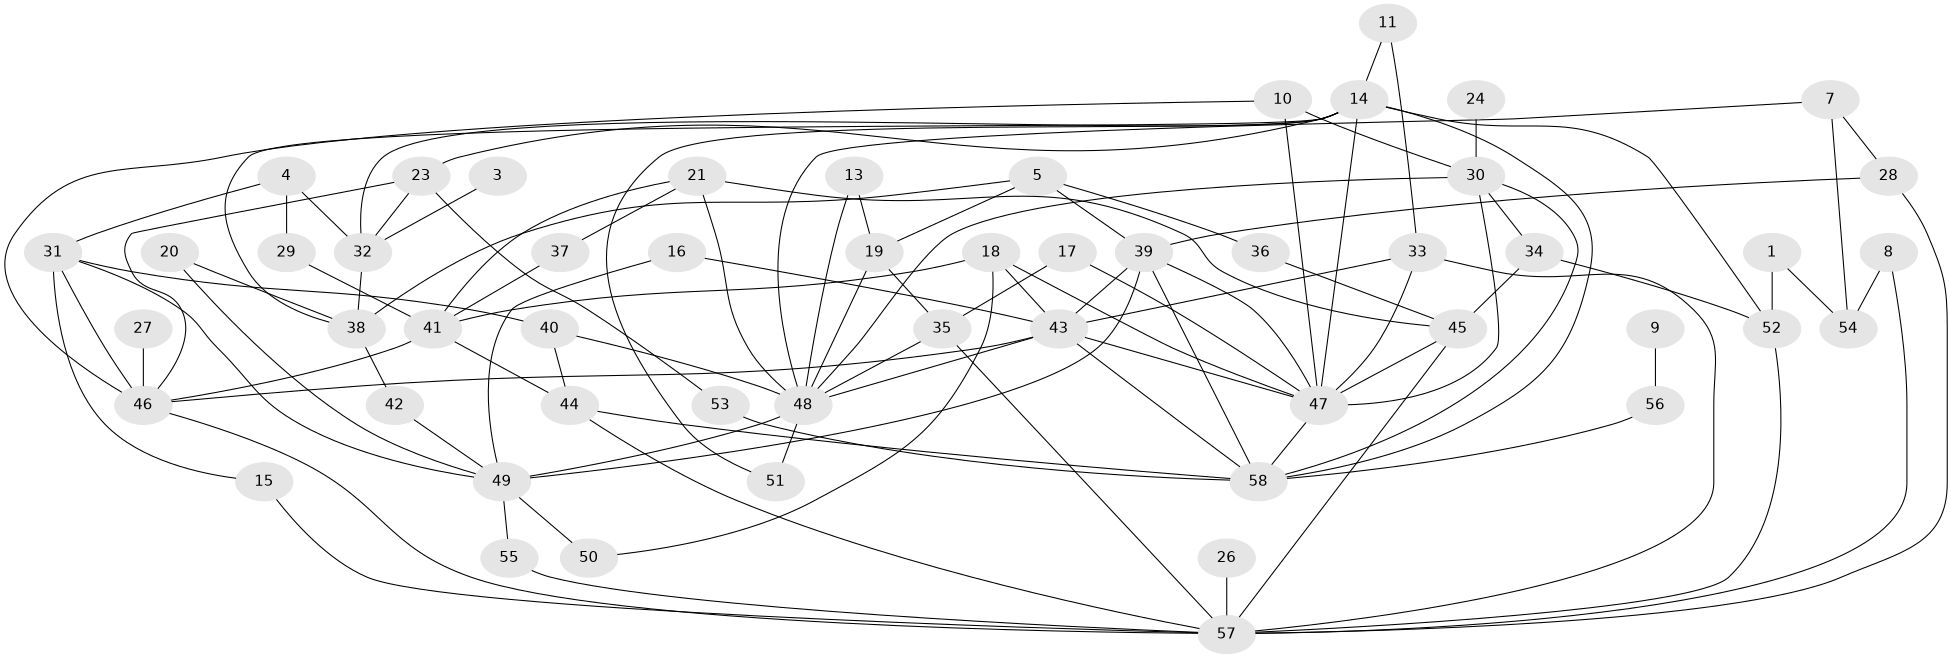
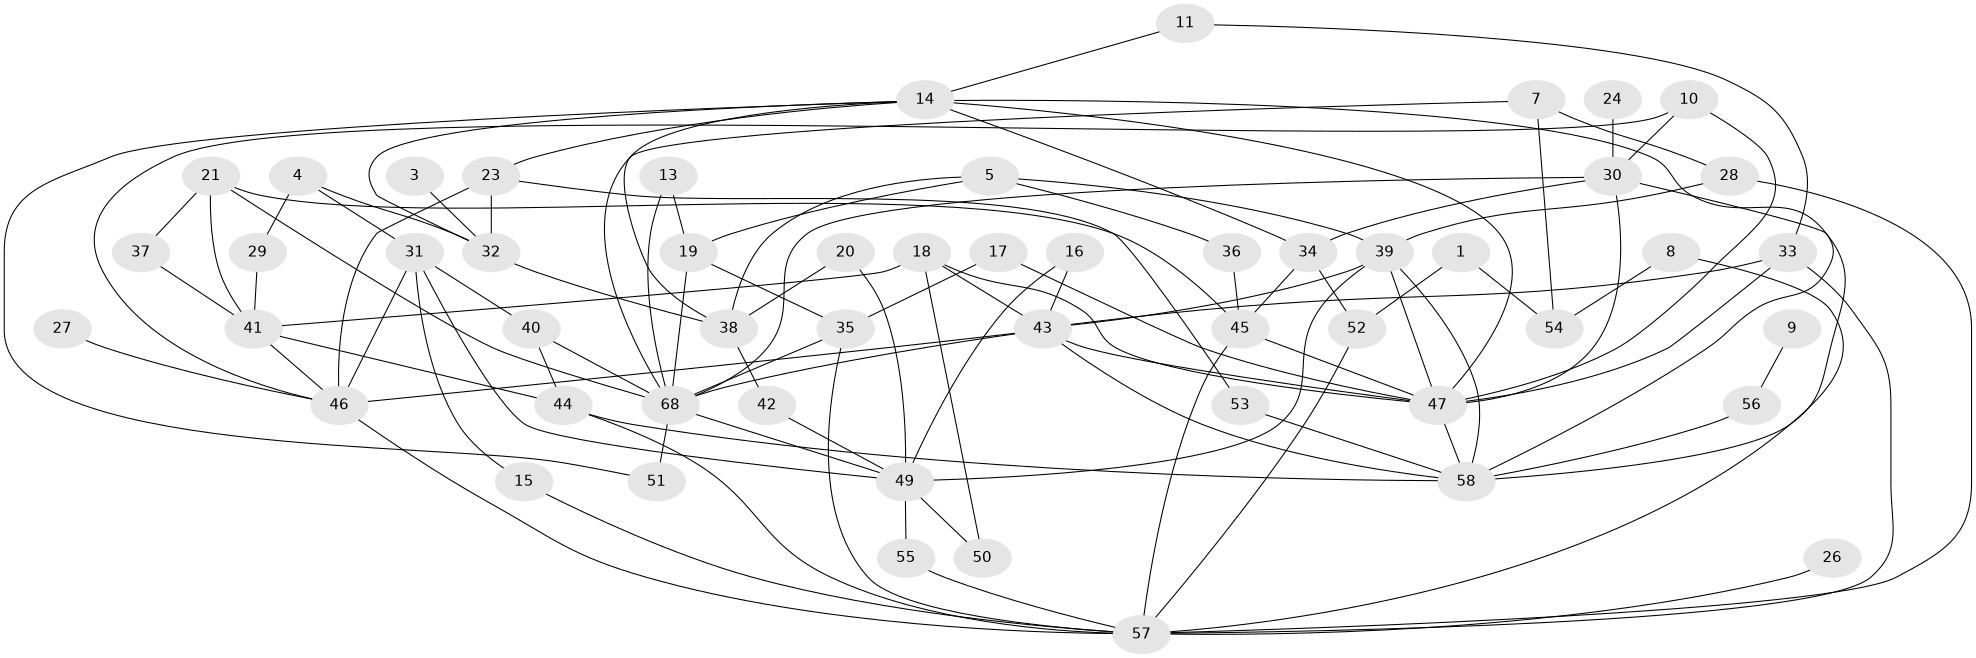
(1613, 139) -> (1119, 172)
(803, 405) -> (671, 405)
